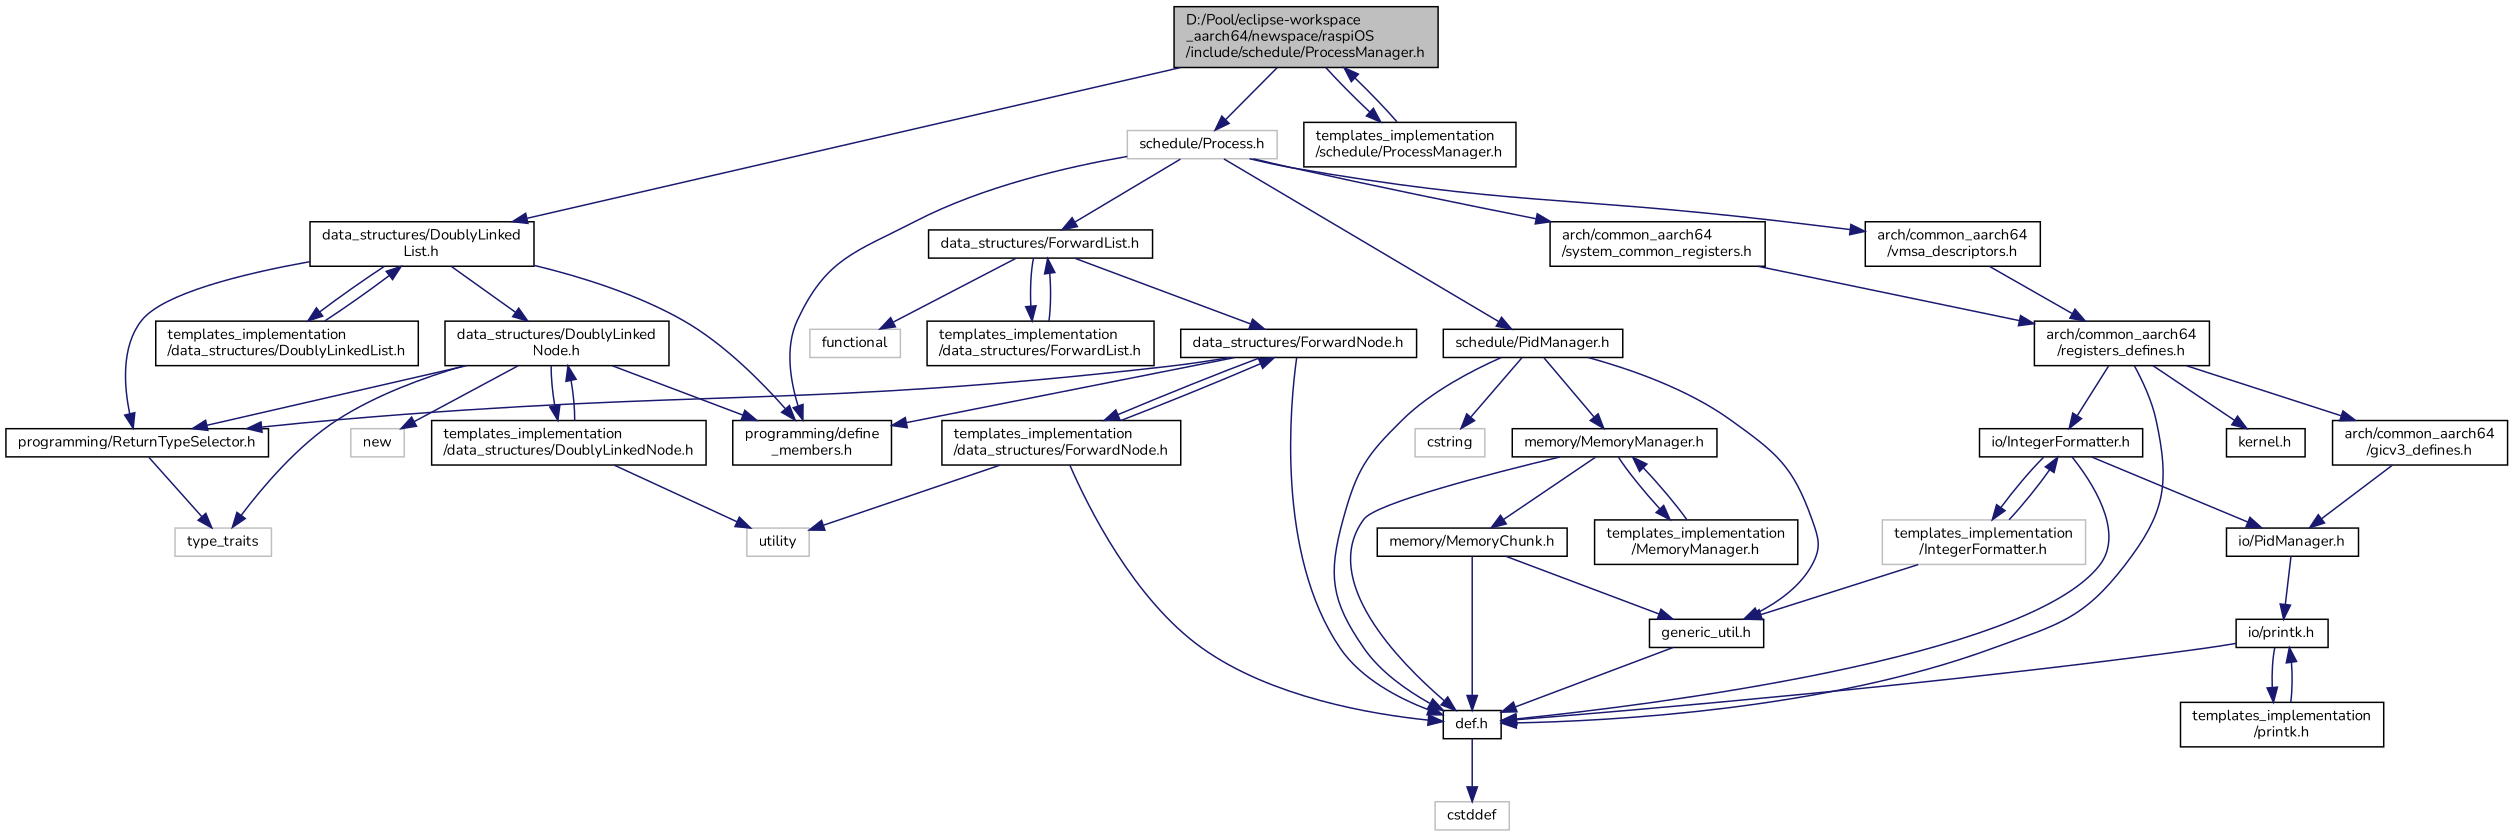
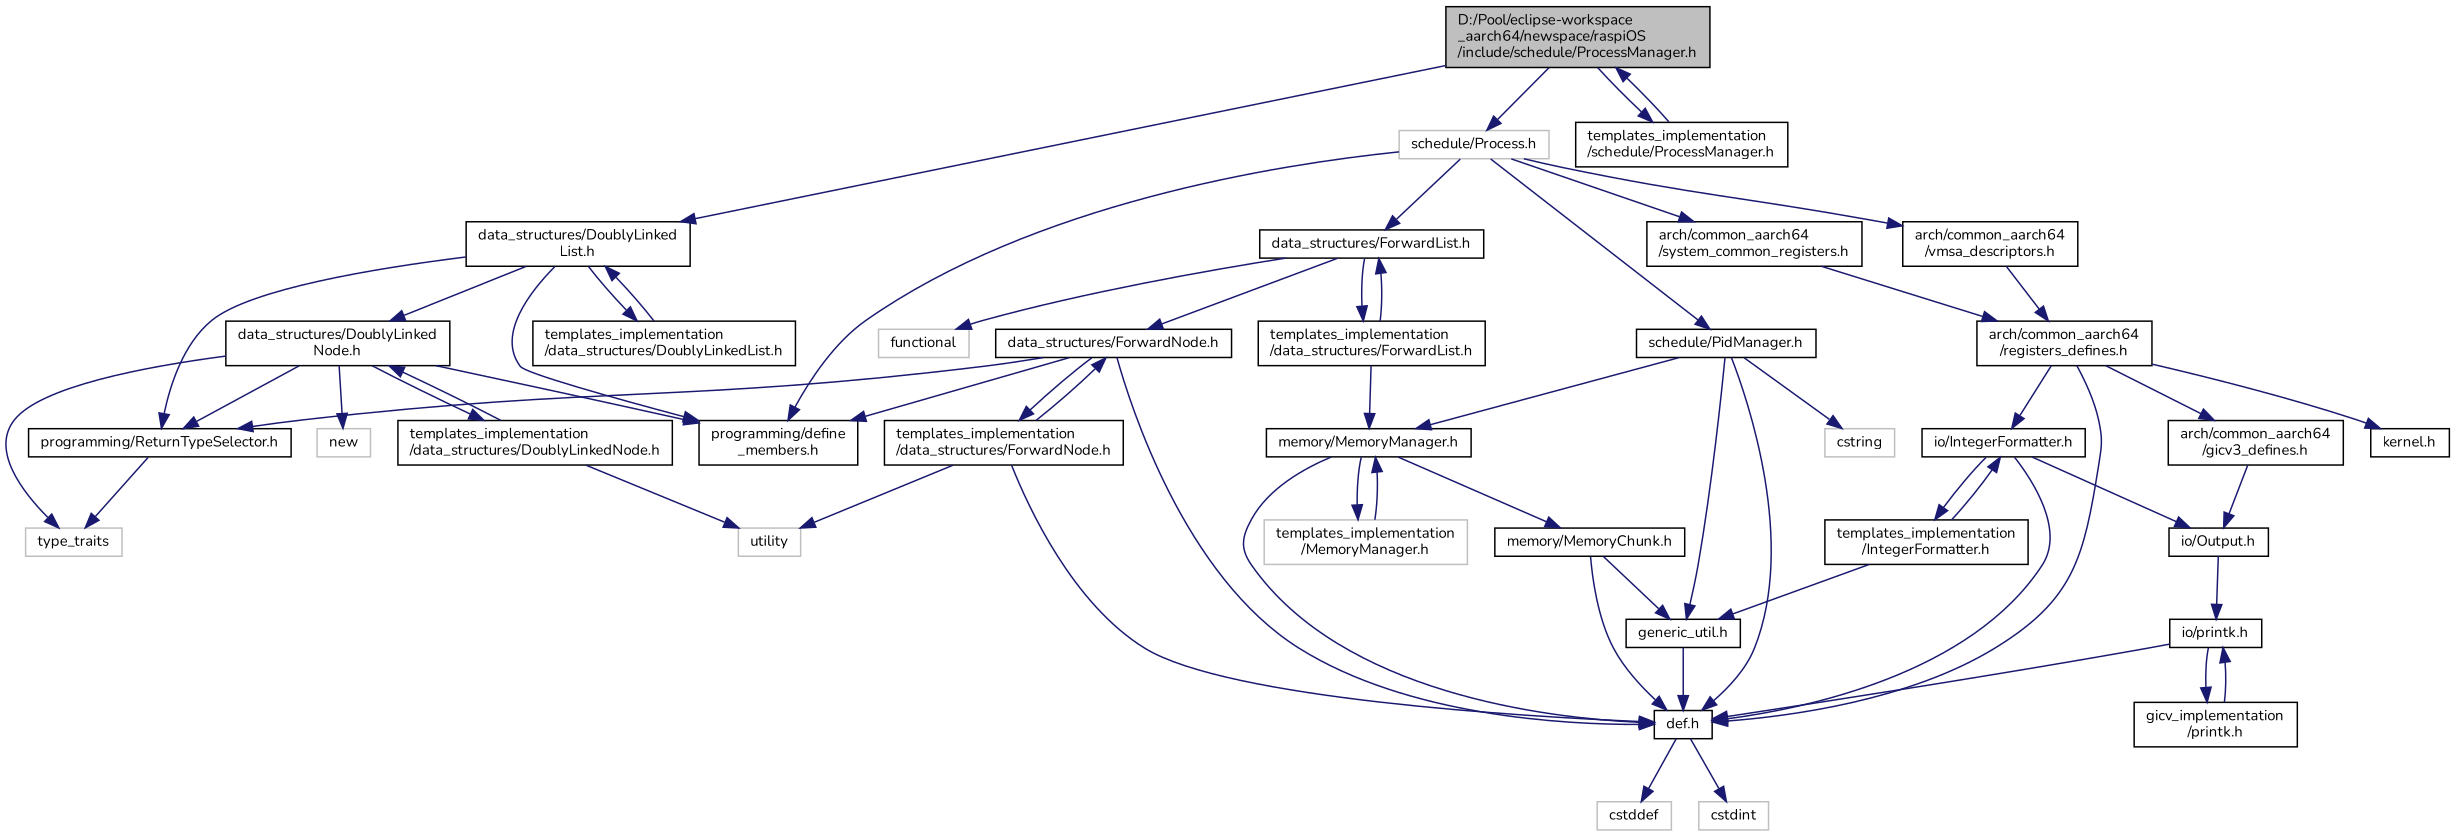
none -> (1370, 389)
(1696, 542) -> (1366, 542)
(1984, 542) -> (1927, 542)
(2292, 542) -> (2219, 542)
(2282, 725) -> (2216, 725)
none -> (1734, 816)
